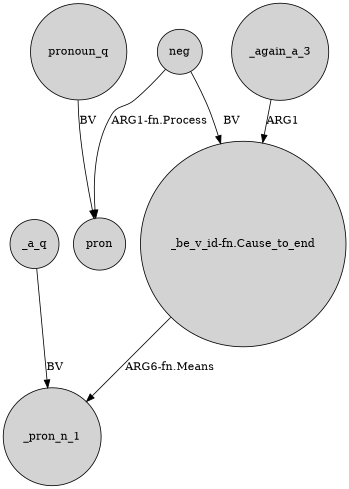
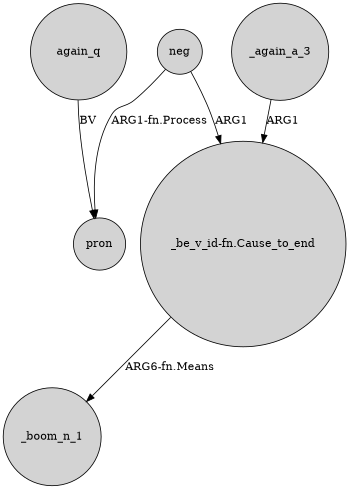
(79, 52) -> (79, 52)
(232, 121) -> (232, 121)
(35, 244) -> none
(52, 437) -> (52, 437)
